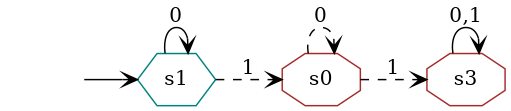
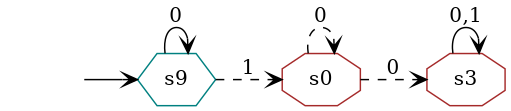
(394, 69) -> (394, 69)
(177, 80) -> (177, 80)
